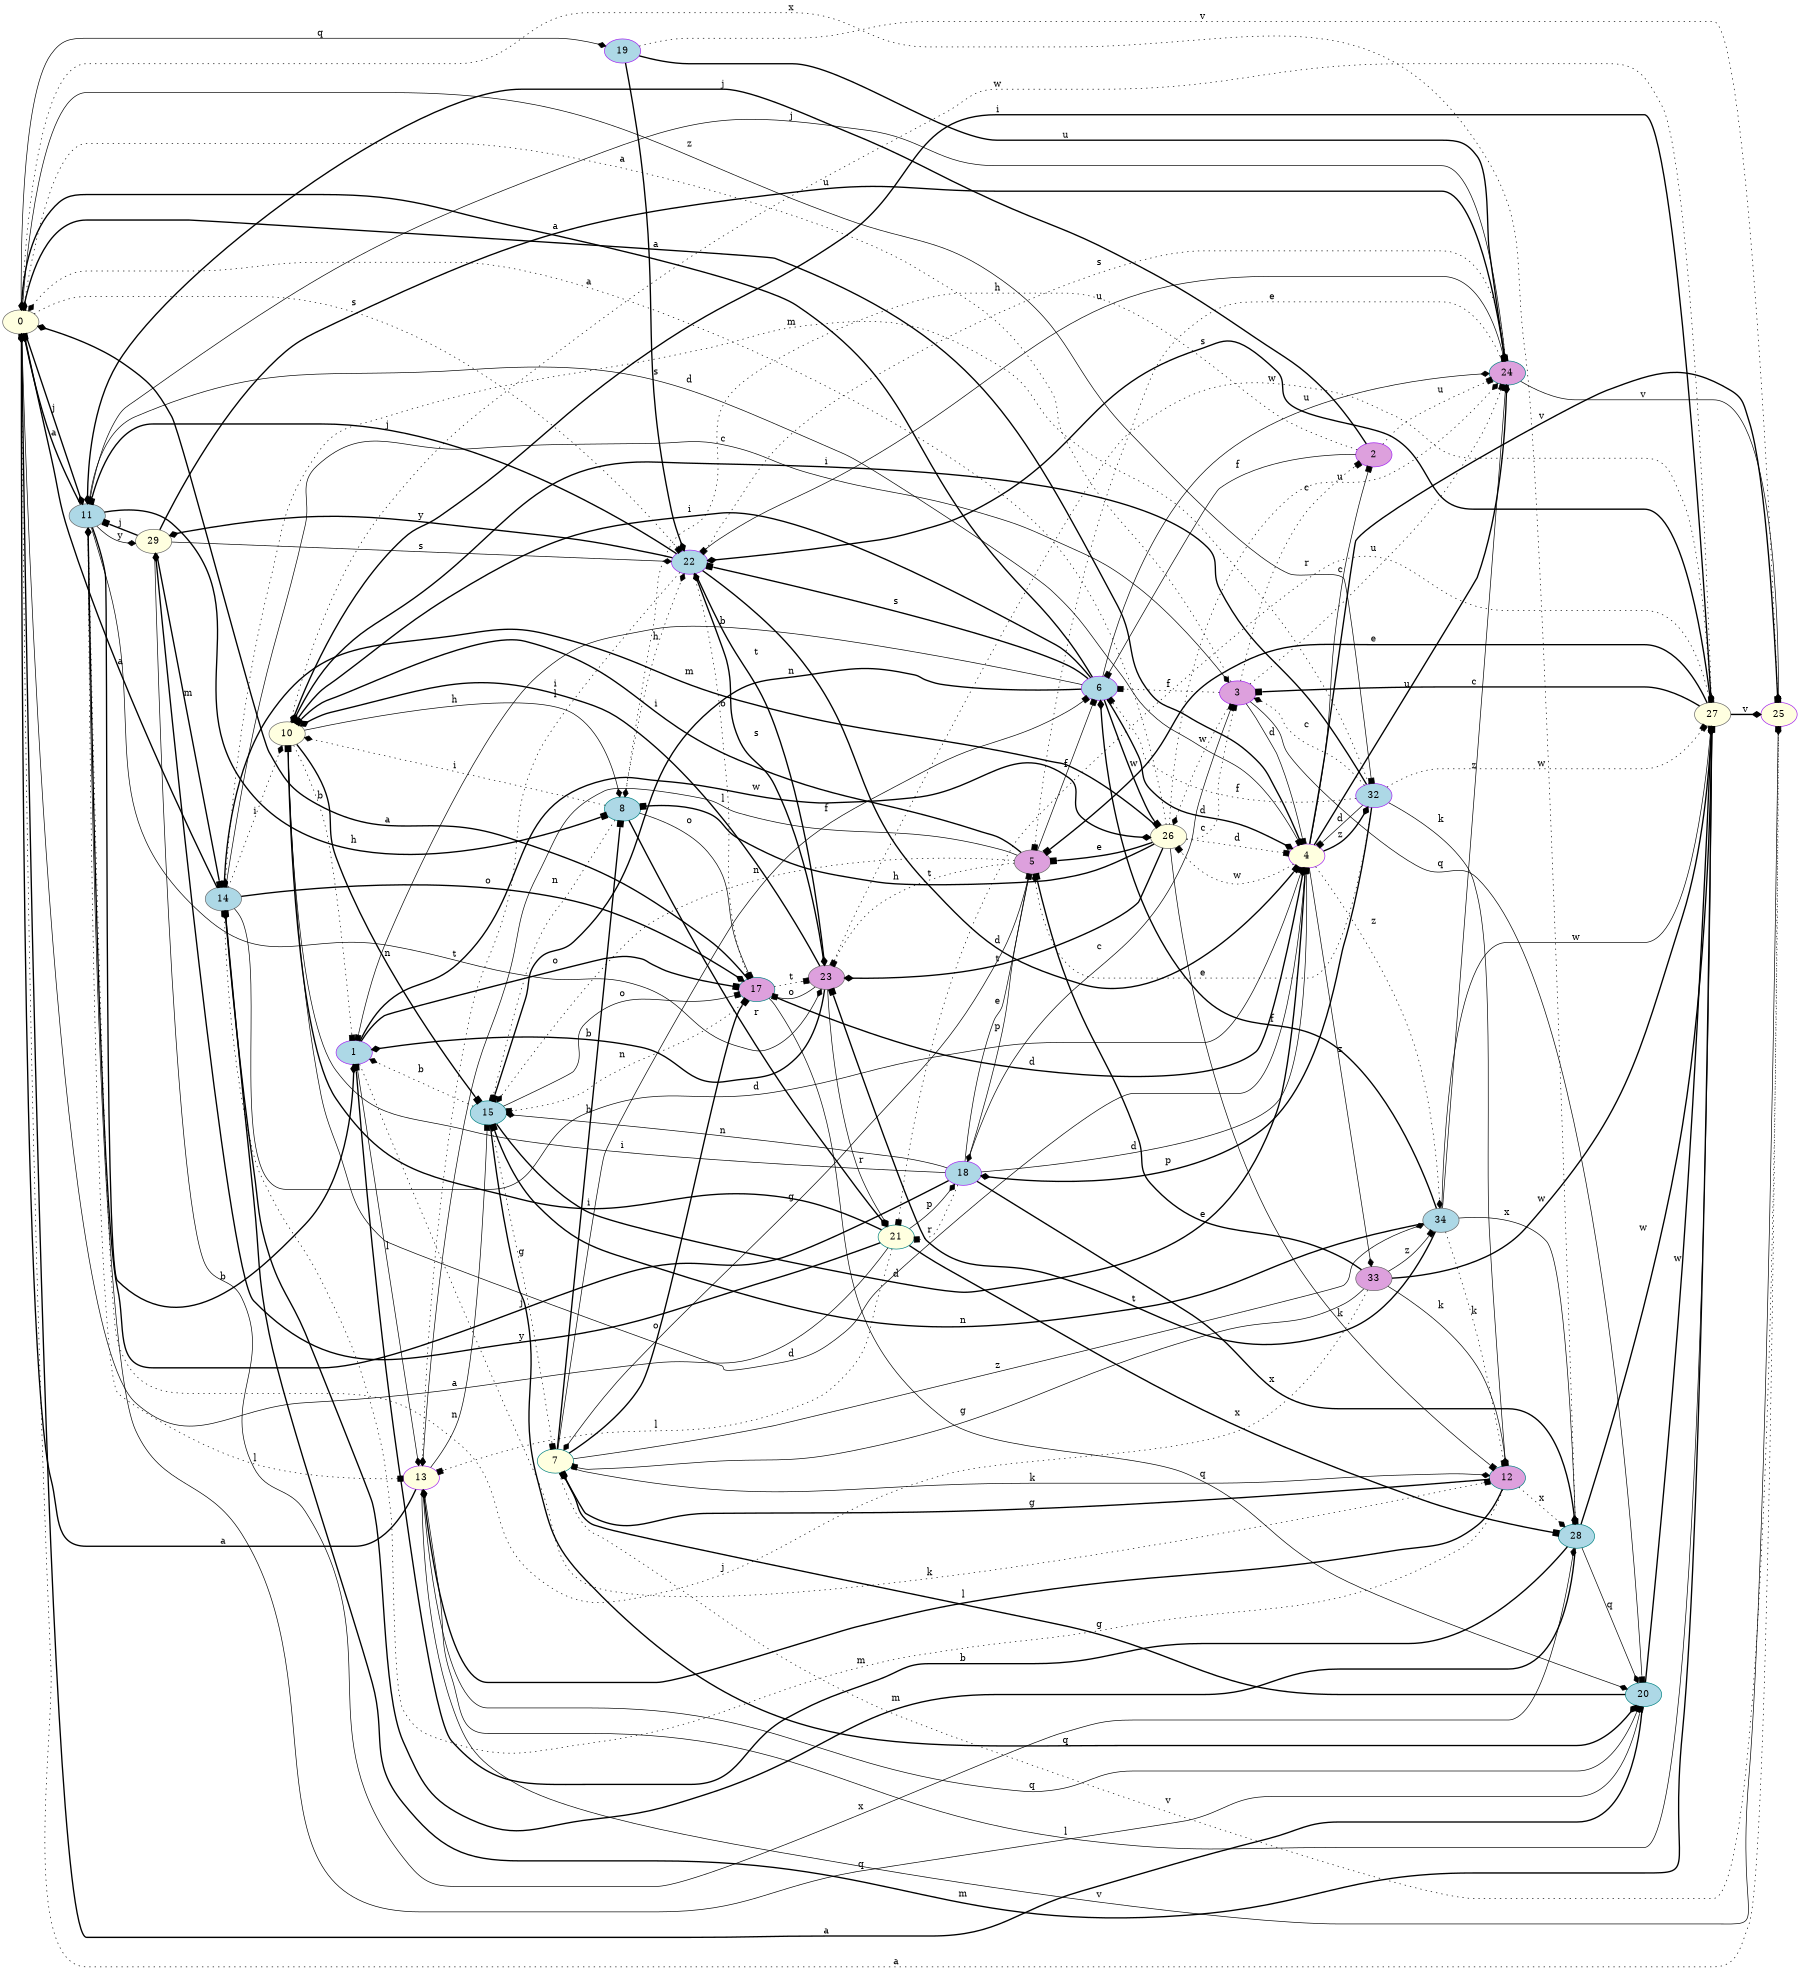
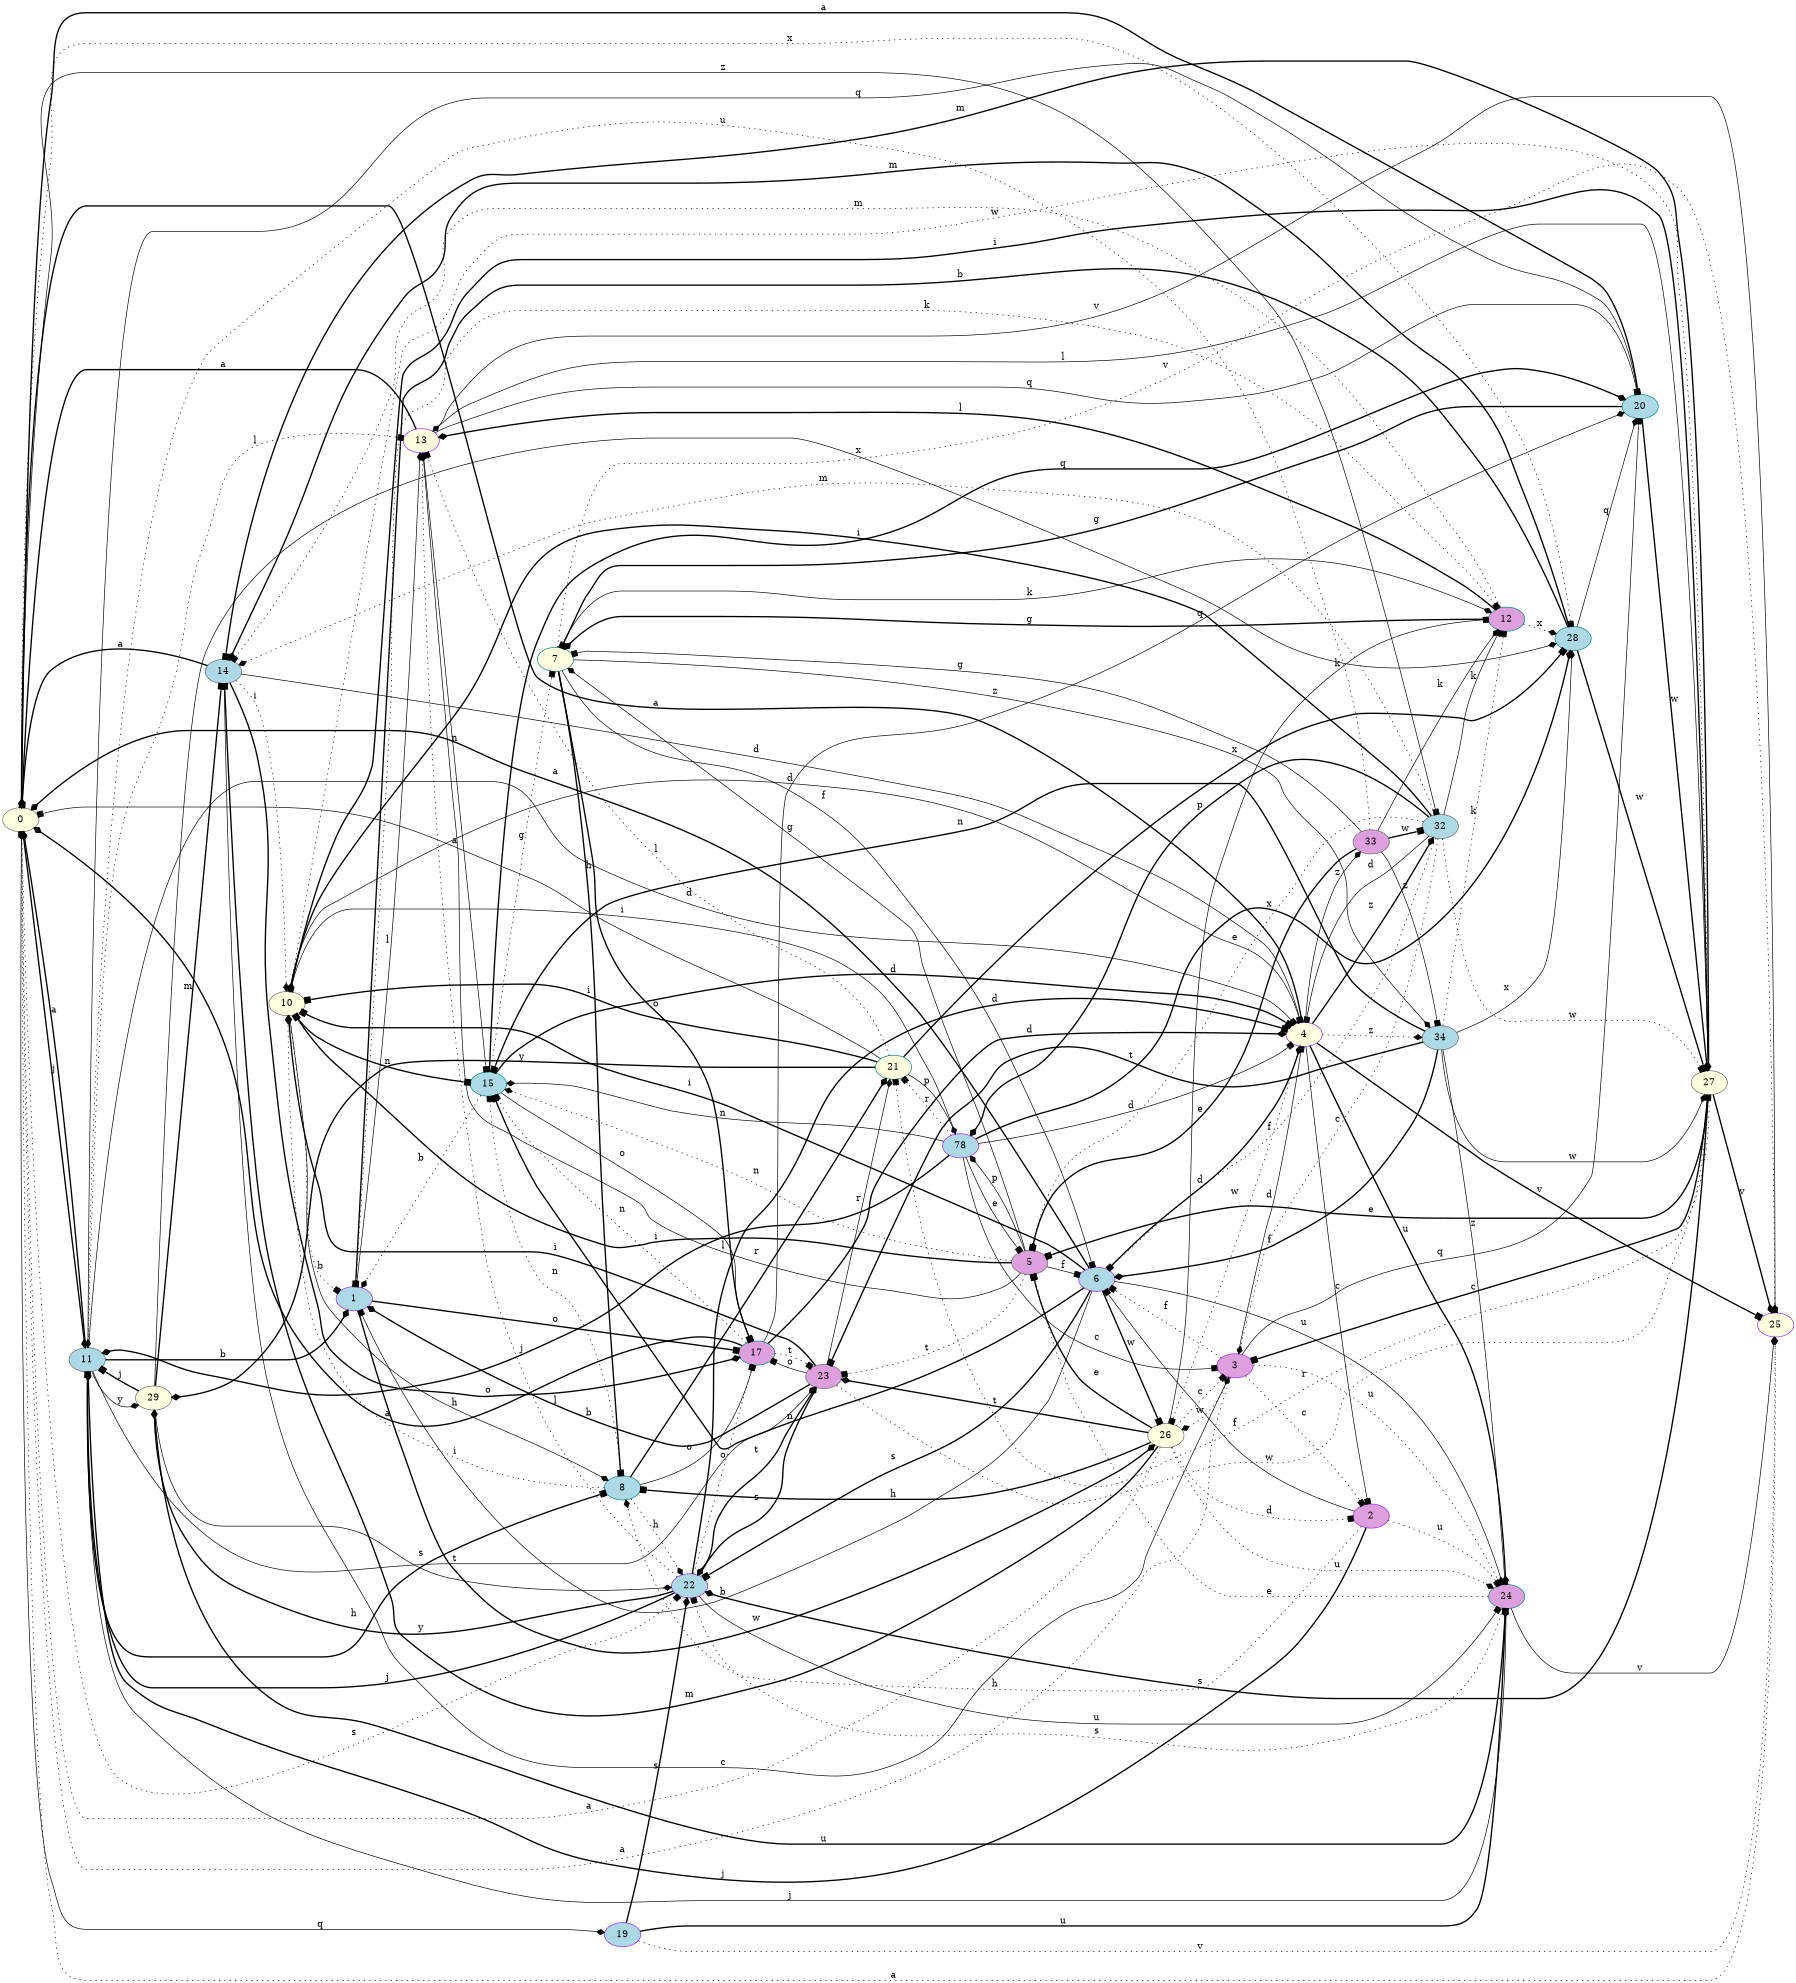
(1374, 796) -> (1440, 826)
(1234, 846) -> (1246, 1512)
(1633, 1065) -> (1402, 835)
(963, 1173) -> (961, 1146)
(723, 1567) -> (723, 120)
